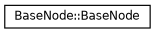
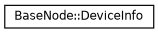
(77, 17) -> (79, 17)
